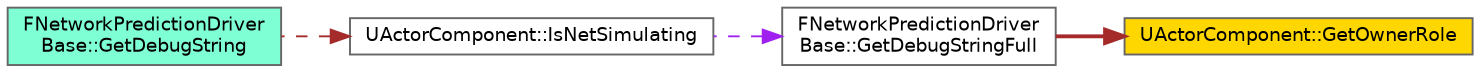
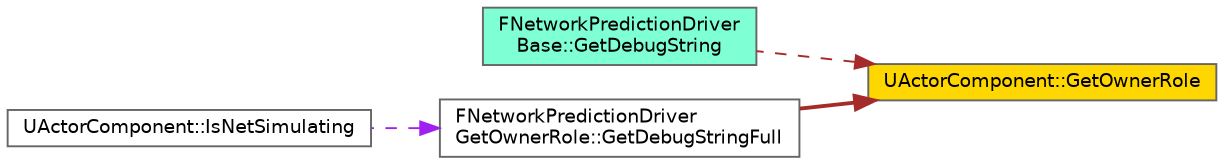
(306, 36) -> (806, 57)
(919, 36) -> (620, 128)
